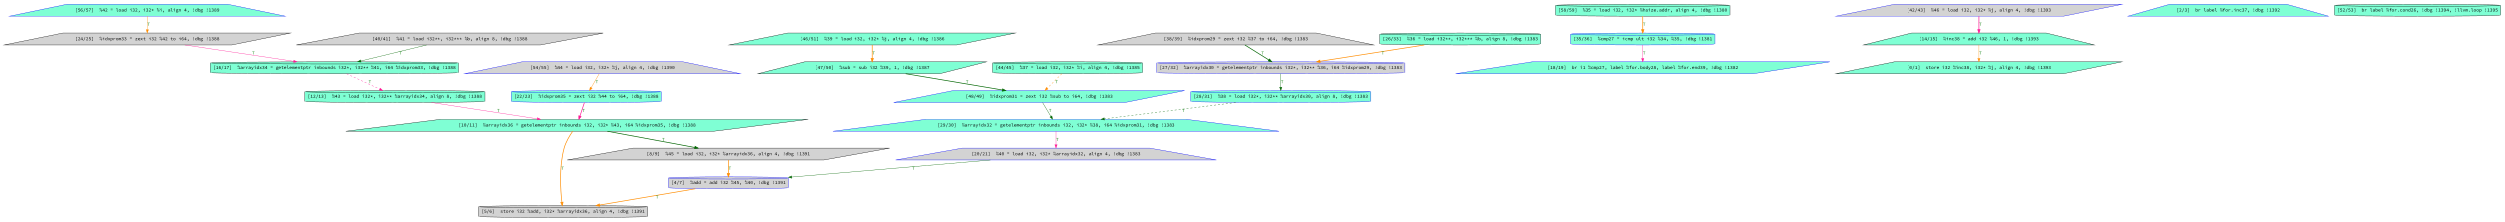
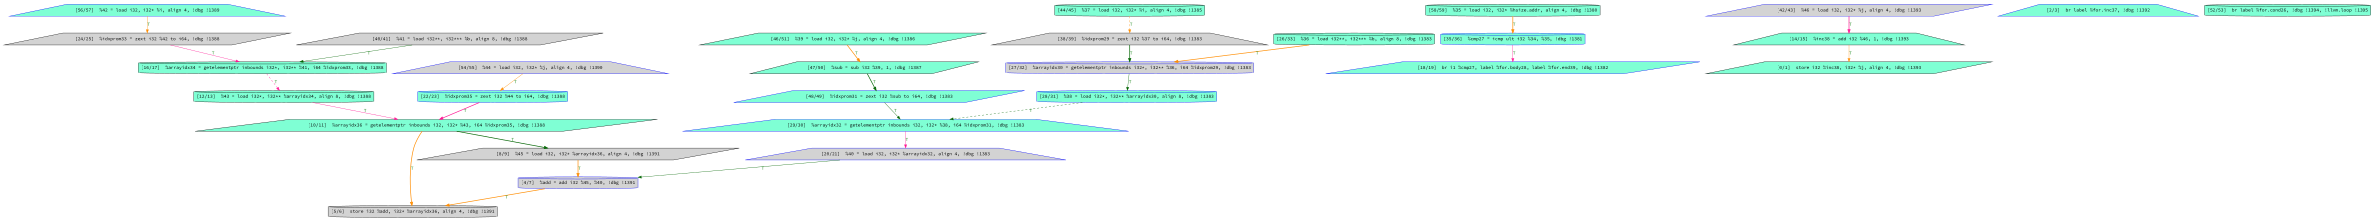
(1055, 81) -> (1130, 23)
